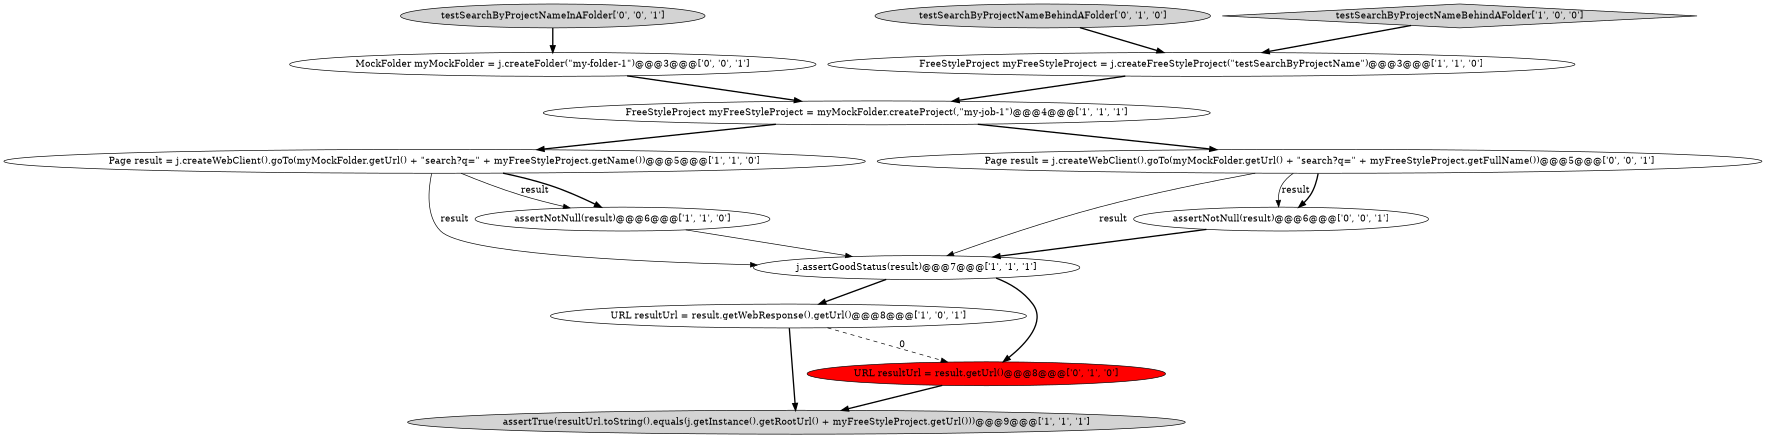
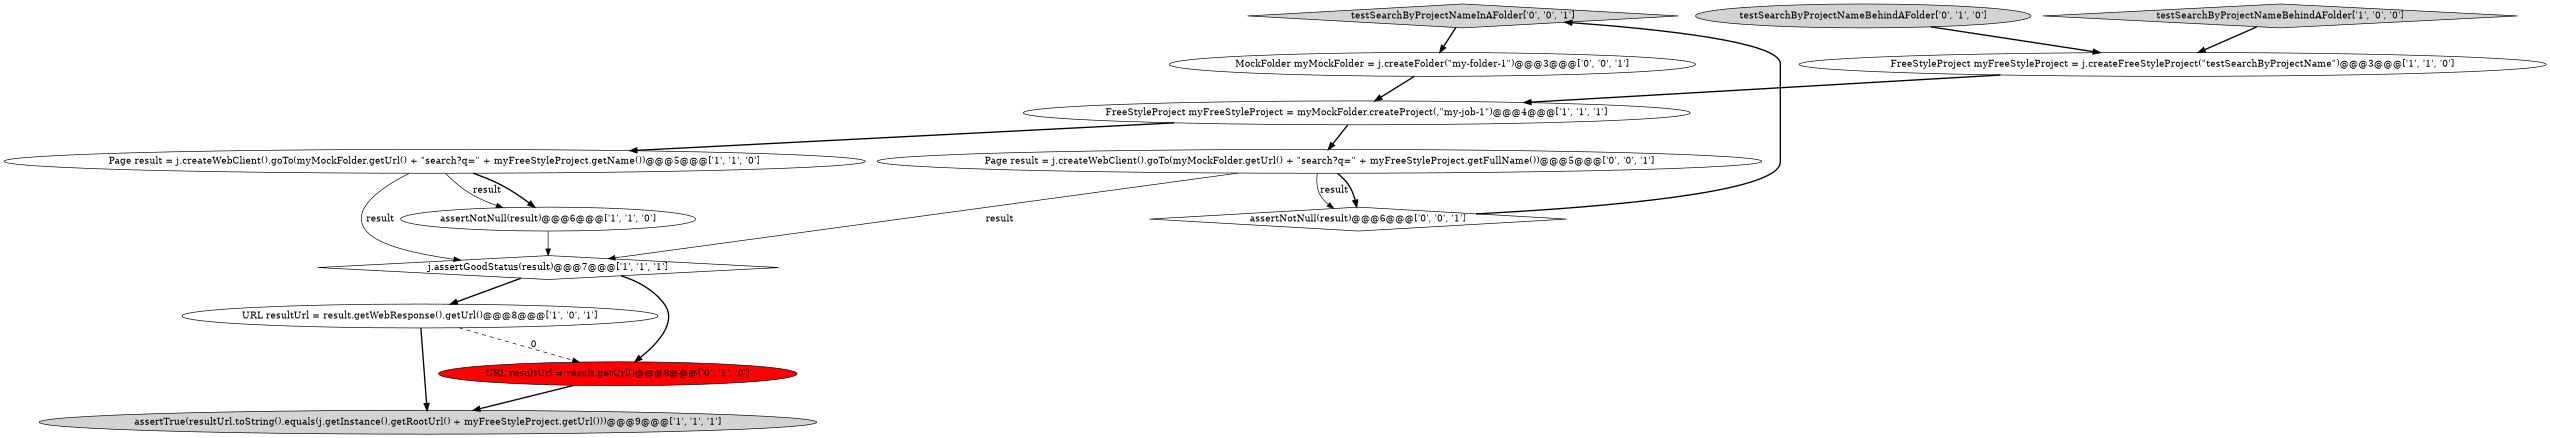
(553, 16) -> (1463, 16)
(1281, 219) -> (1358, 219)
(1103, 243) -> (1780, 162)
(917, 268) -> (548, 268)
